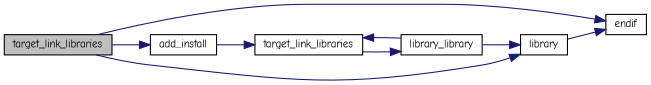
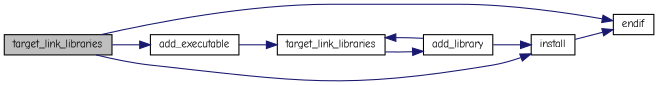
(183, 45) -> (195, 45)
(442, 45) -> (458, 45)
(544, 45) -> (553, 45)
